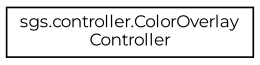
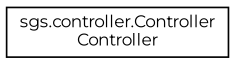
(130, 32) -> (118, 32)
